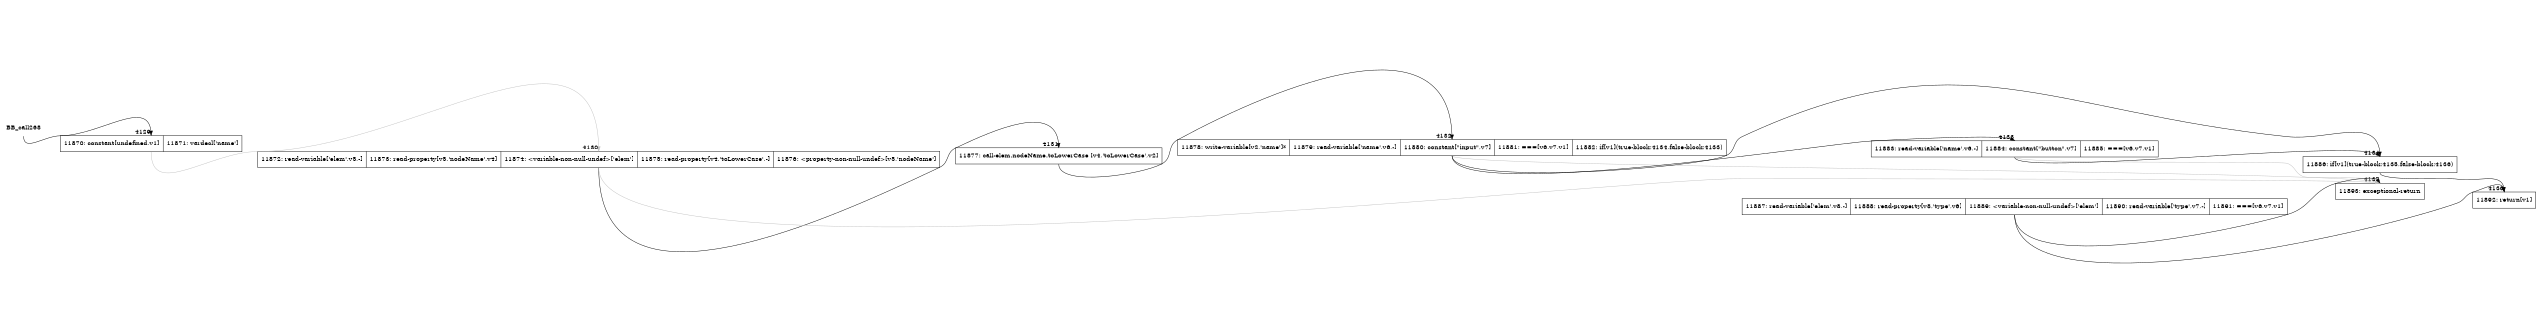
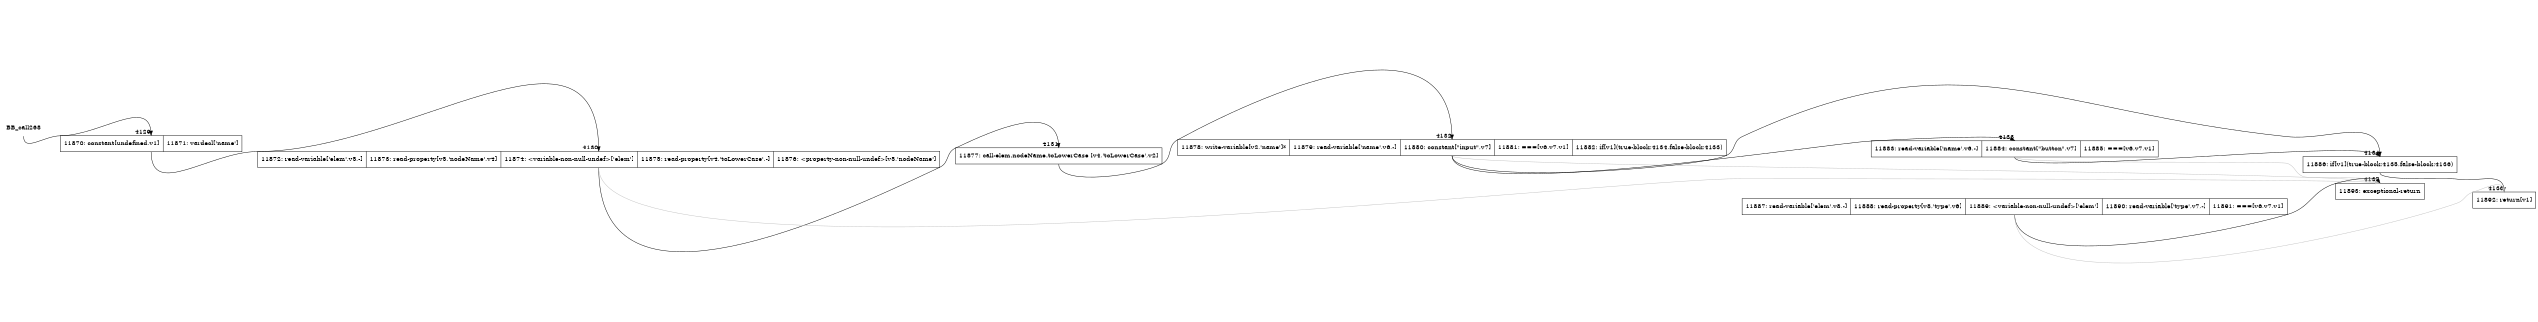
(388, 126) -> (388, 126)
(2254, 250) -> (2254, 250)
